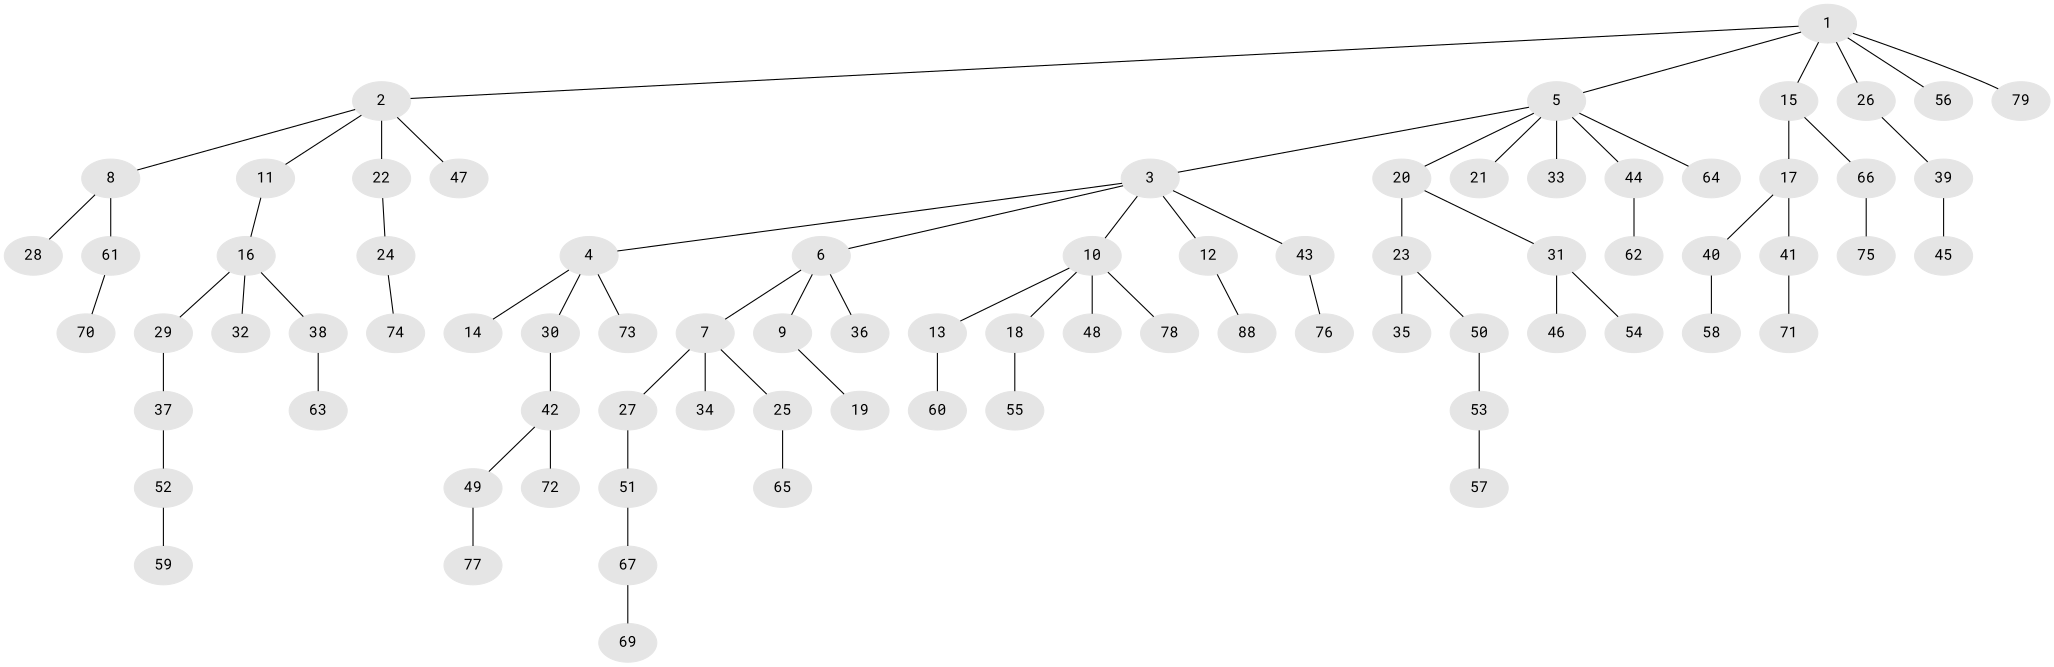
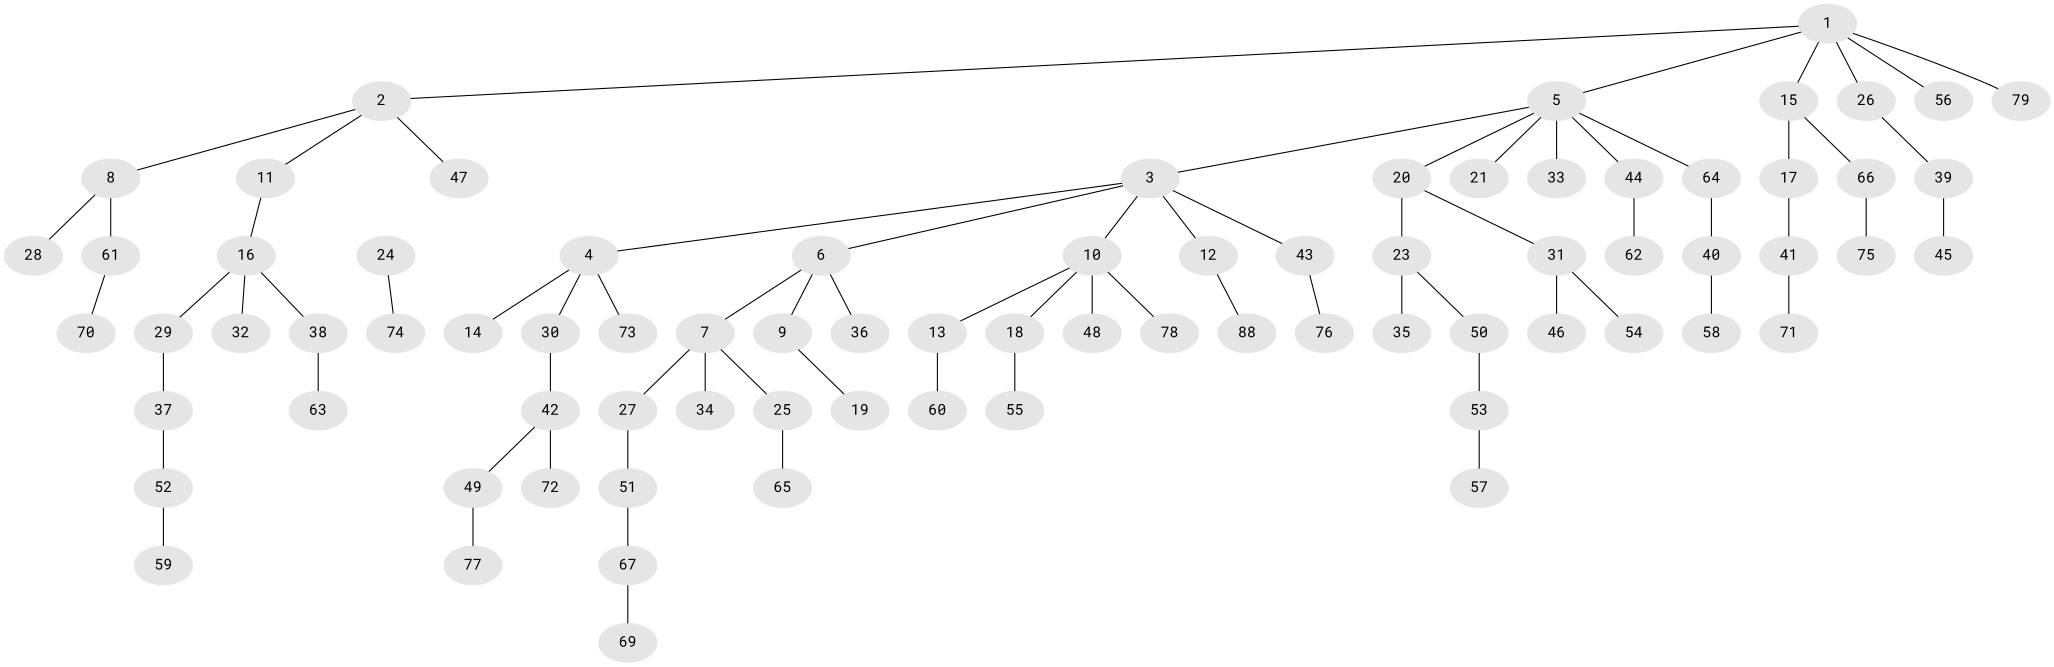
(382, 178) -> none
(1750, 217) -> (1711, 217)
